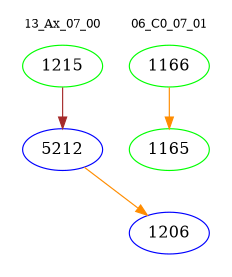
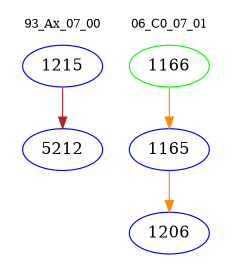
(63, 25) -> (63, 25)
(63, 66) -> (63, 66)
(169, 150) -> (169, 150)
(111, 188) -> (169, 186)
